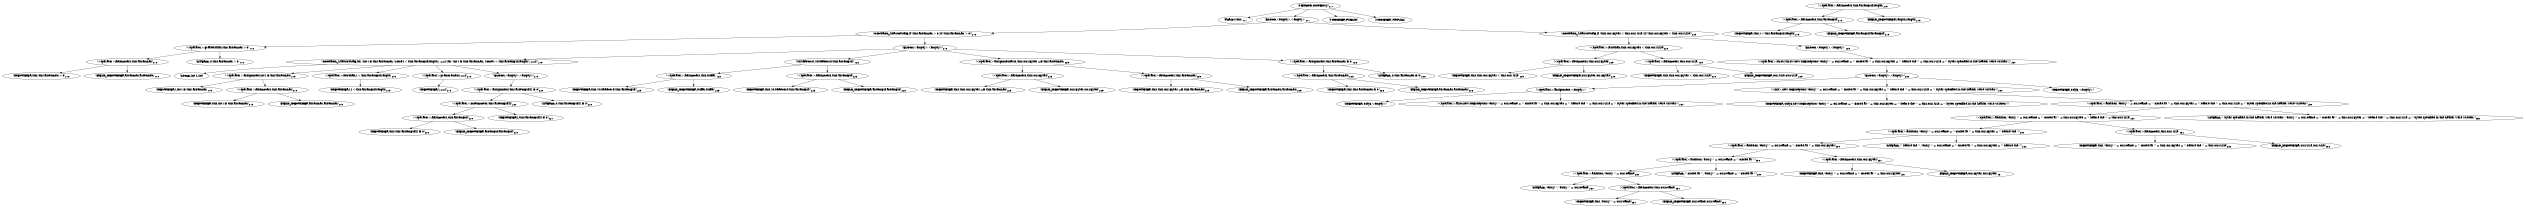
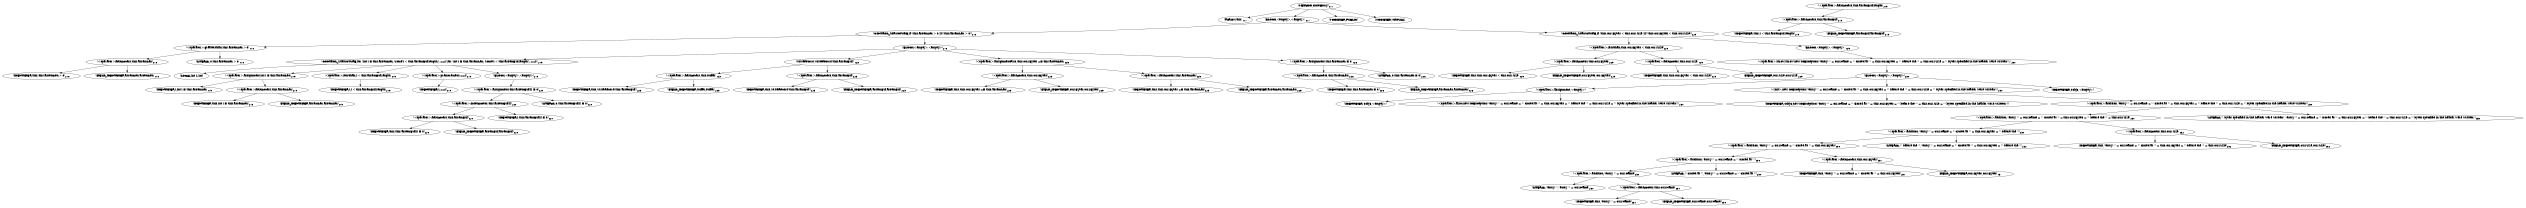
(1894, 20) -> none
